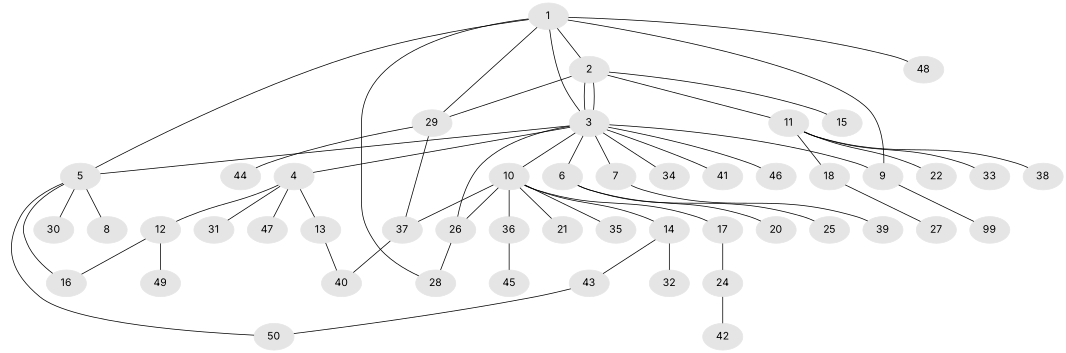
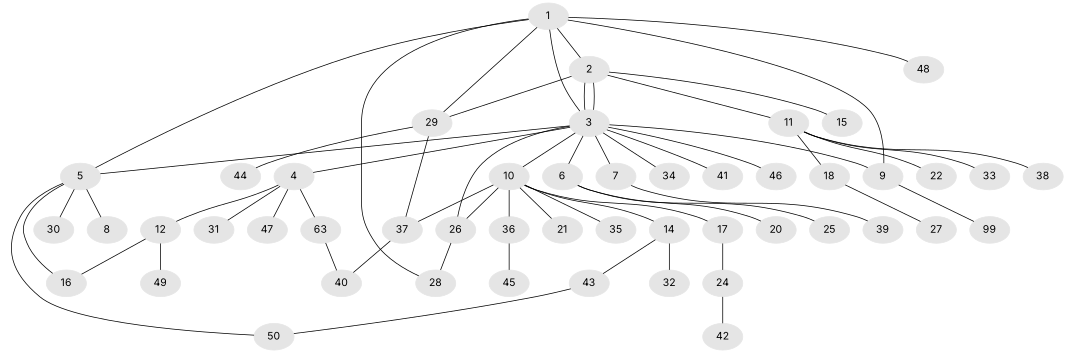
(321, 230) -> (321, 230)
